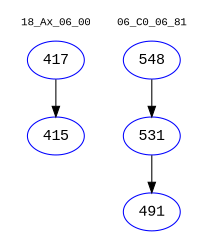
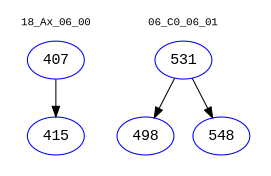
(152, 23) -> (183, 23)
(56, 60) -> (56, 60)
(152, 93) -> (200, 93)
(152, 212) -> (145, 136)
